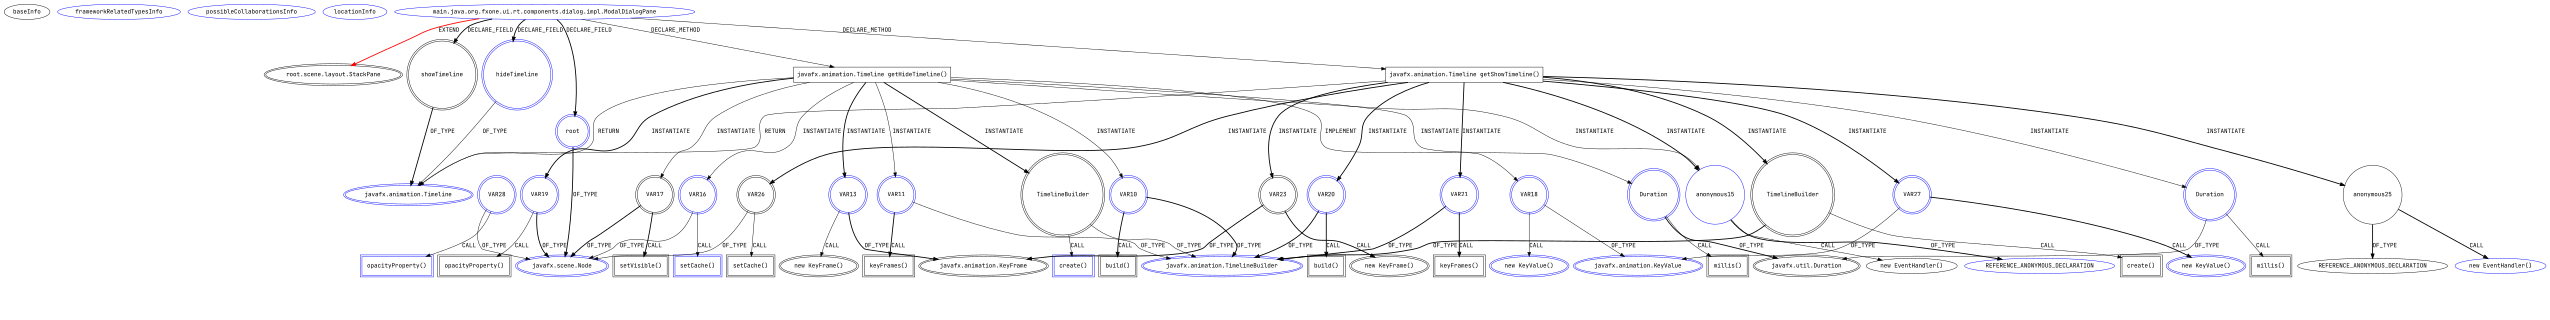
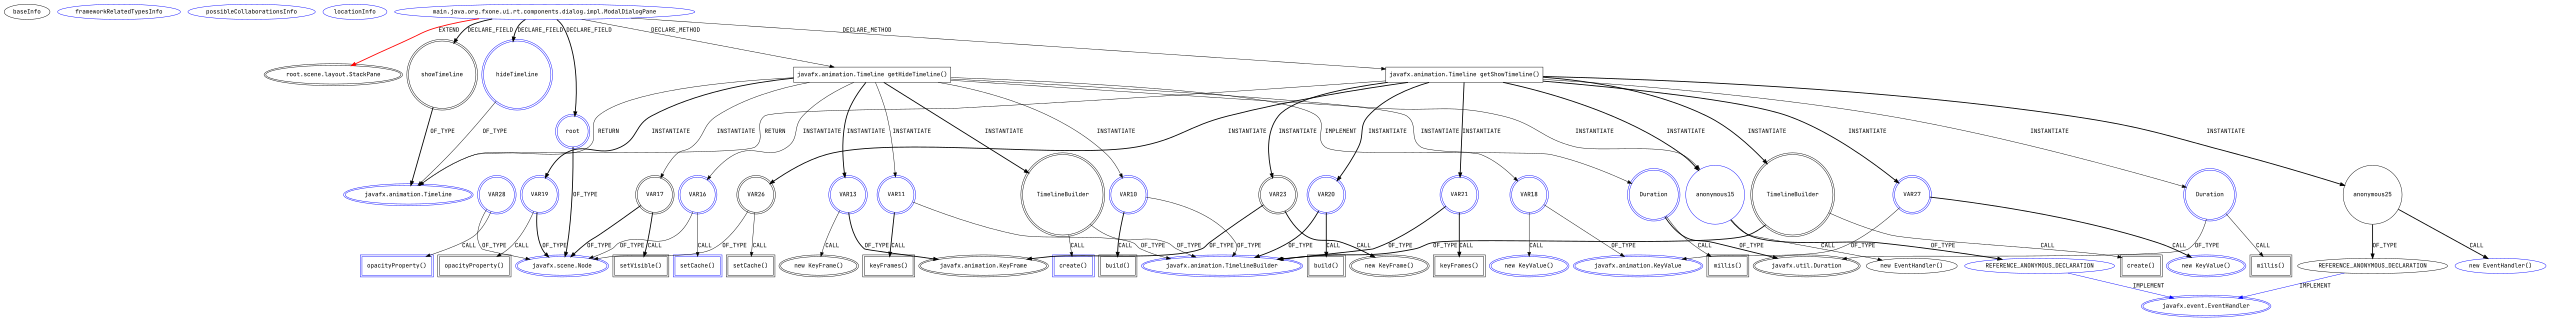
(1201, 214) -> (1201, 214)
none -> (2206, 306)
